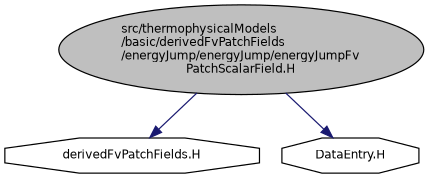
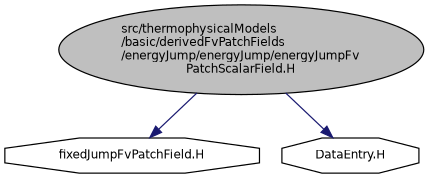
(132, 156) -> (132, 156)
